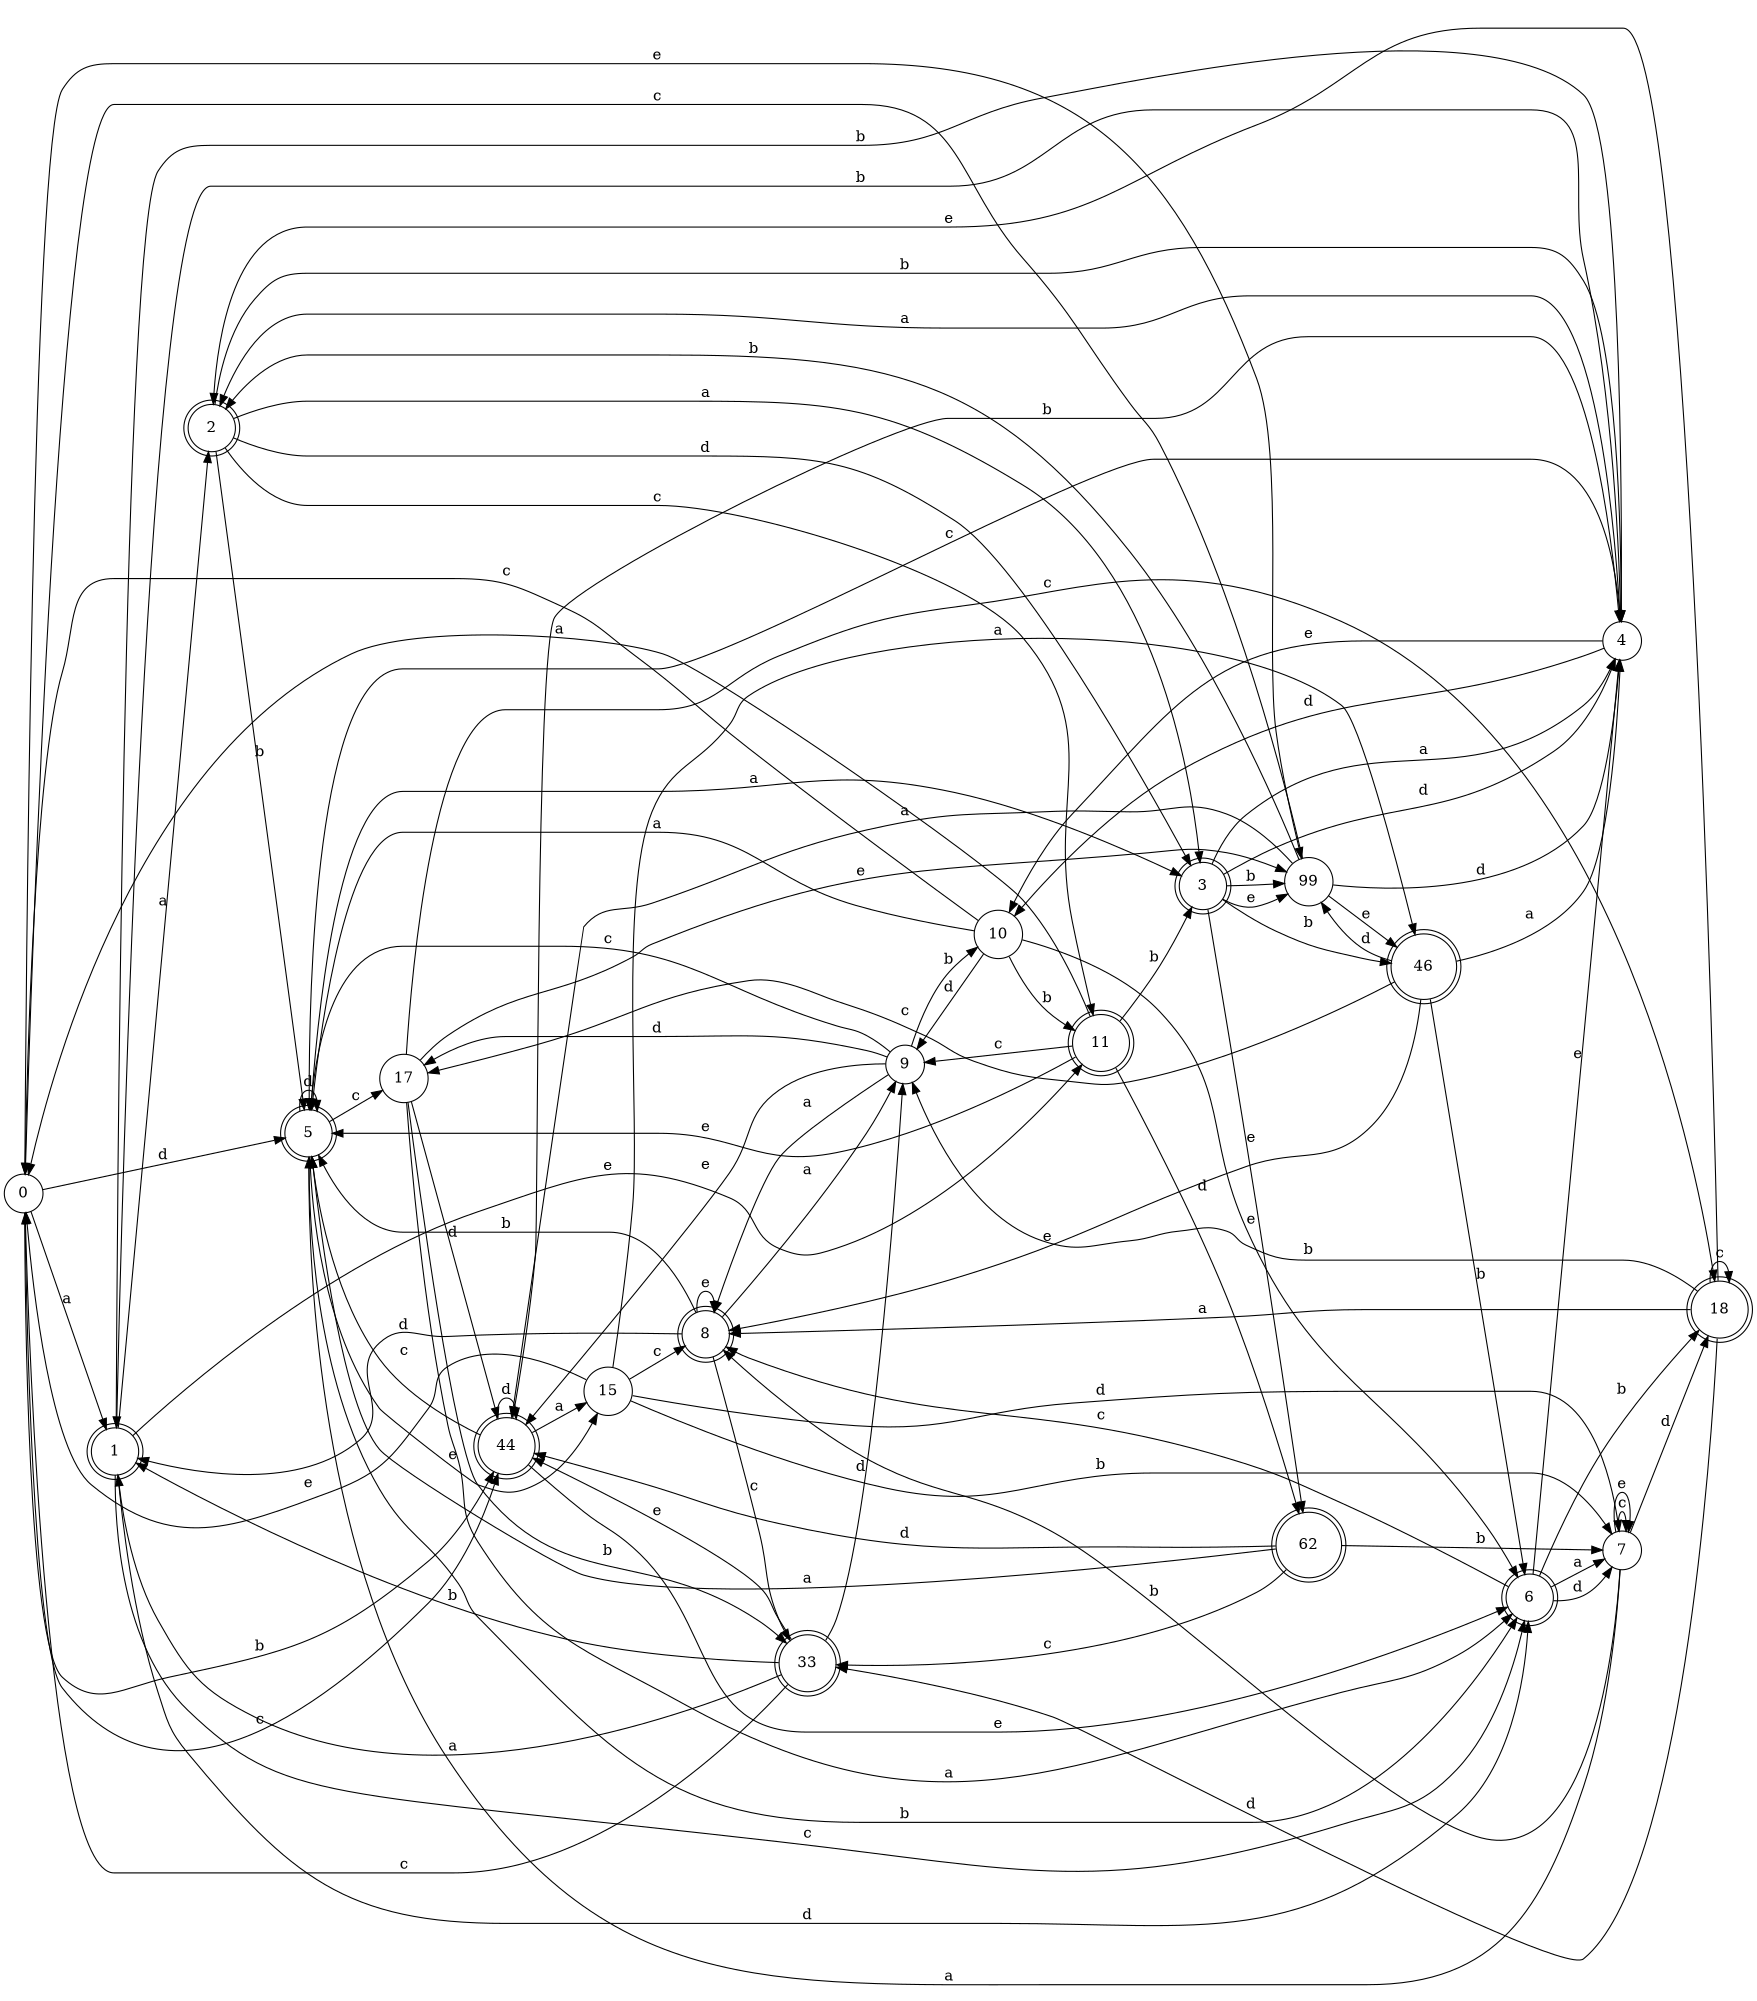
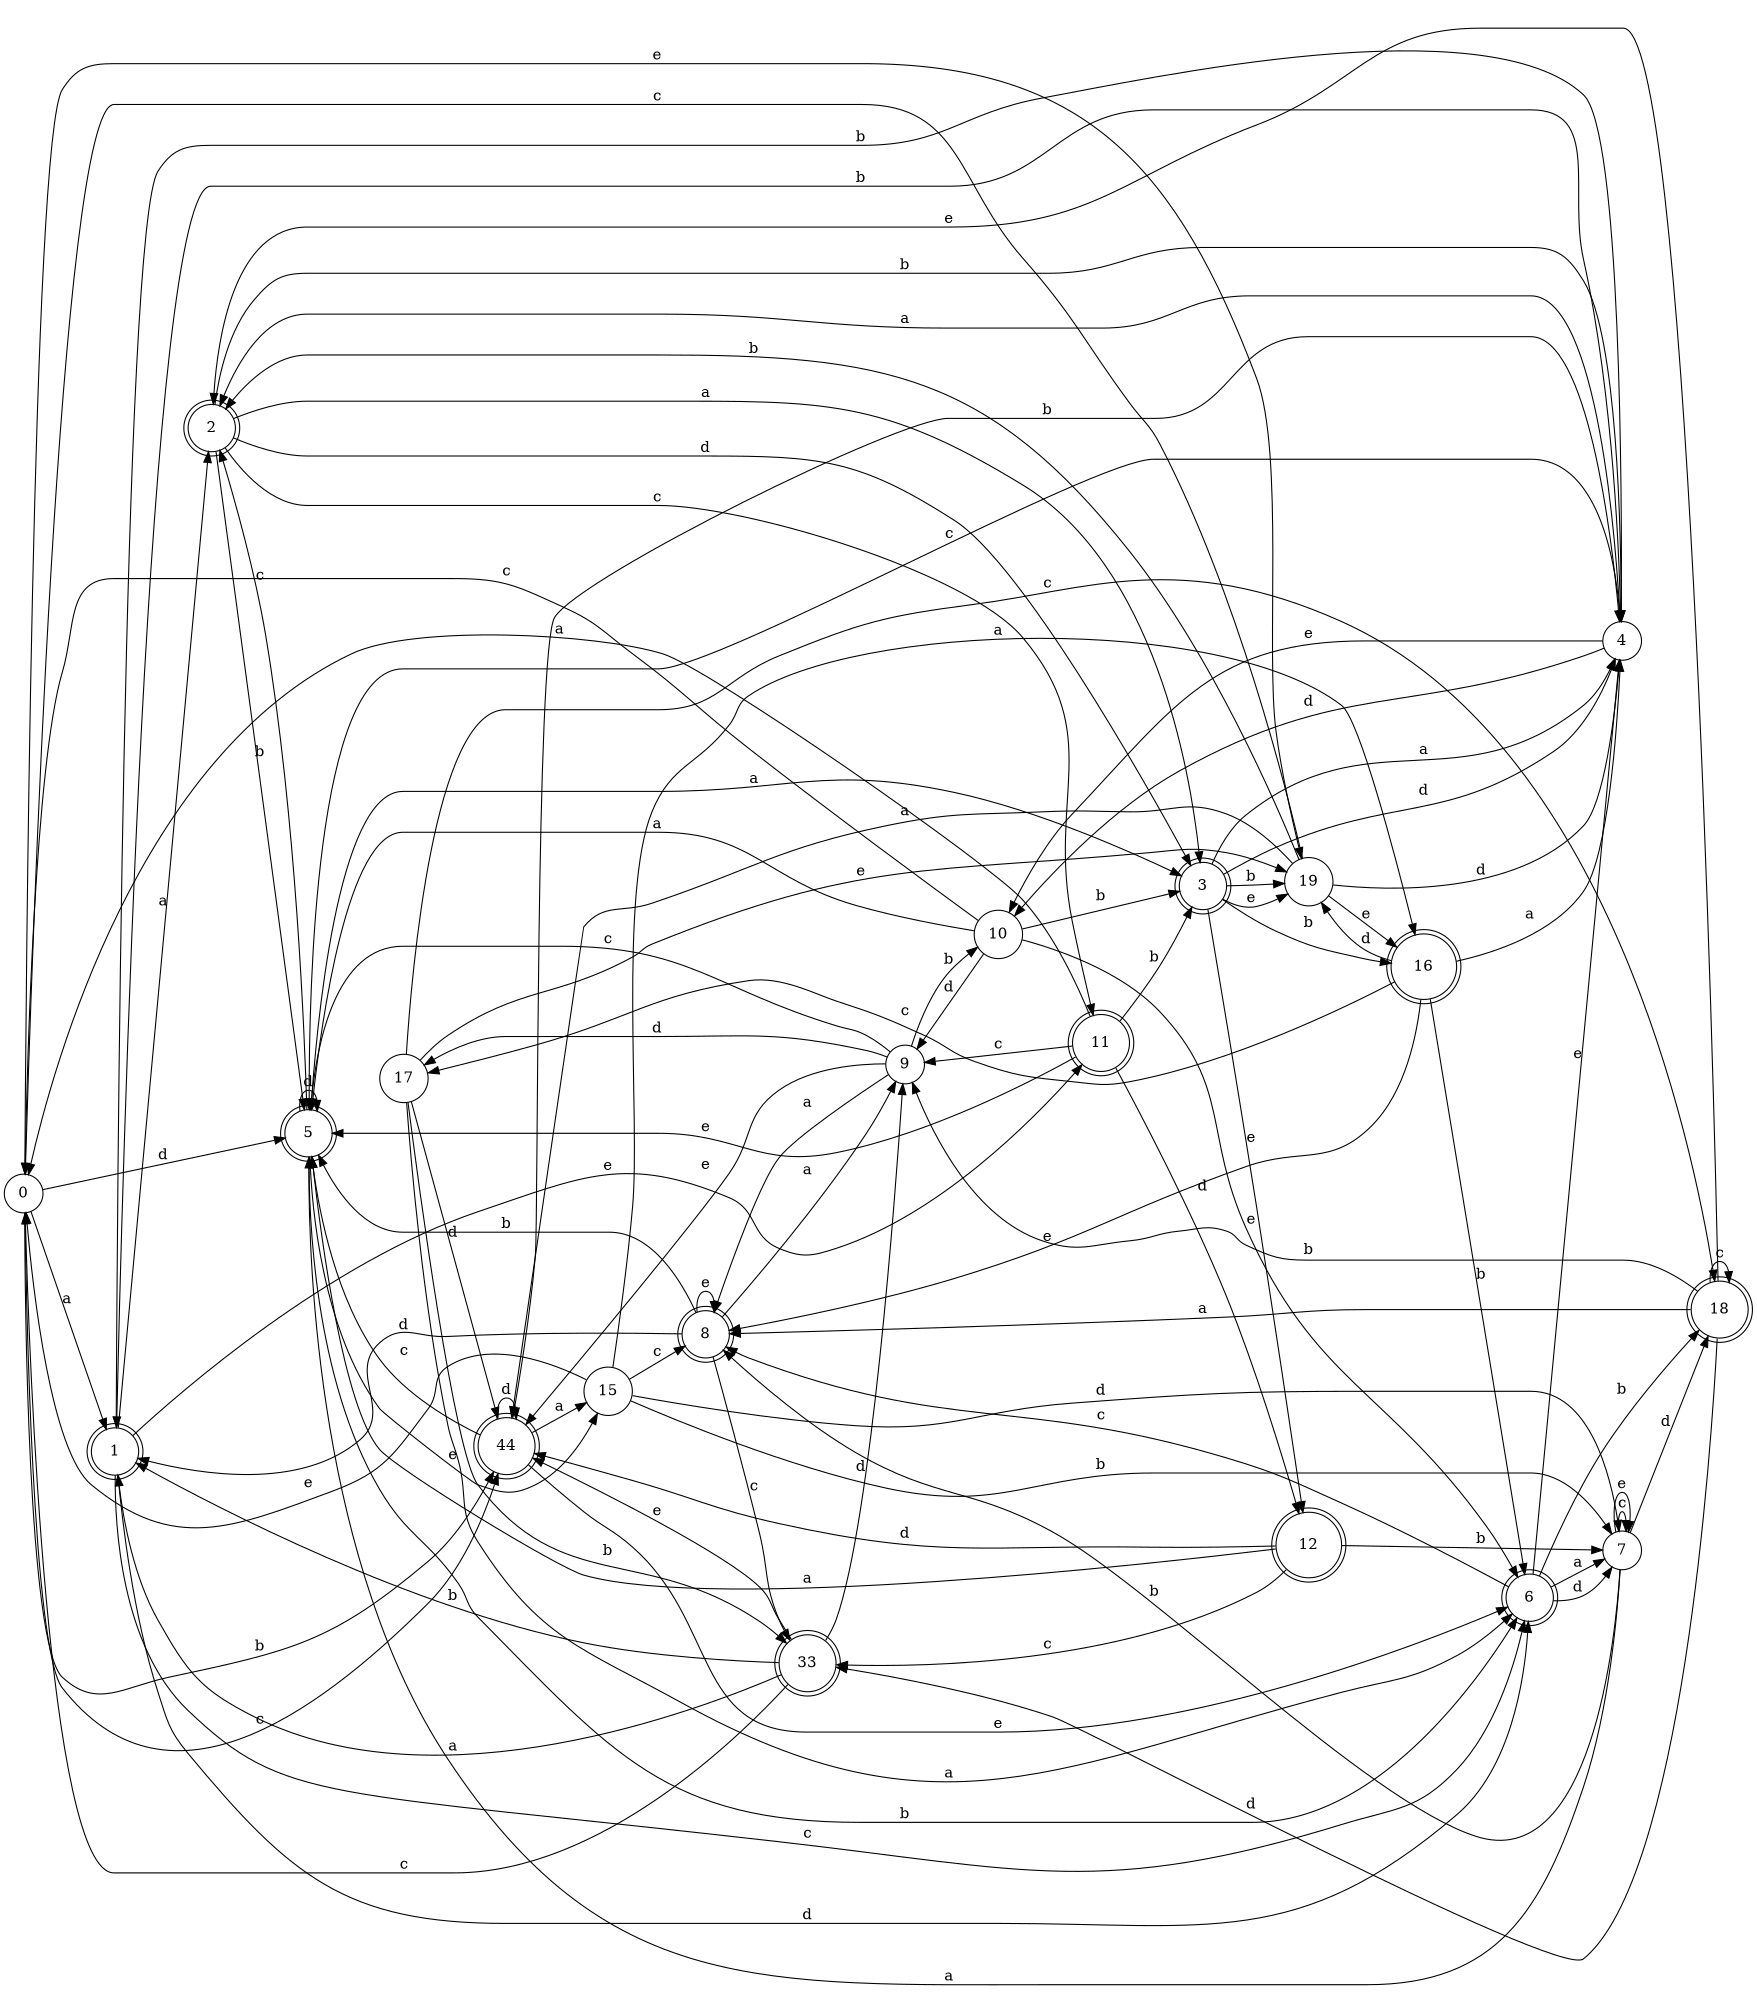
(1309, 882) -> (1309, 882)
(1424, 967) -> (1424, 967)
(1032, 995) -> (1096, 911)
(351, 1109) -> (285, 782)
(1309, 1545) -> (1309, 1545)
